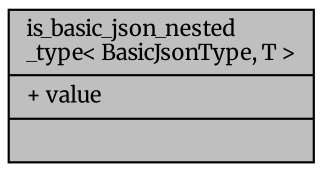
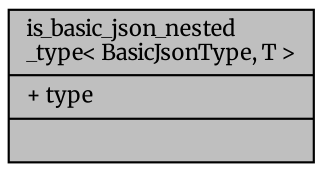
(64, 96) -> (60, 96)
